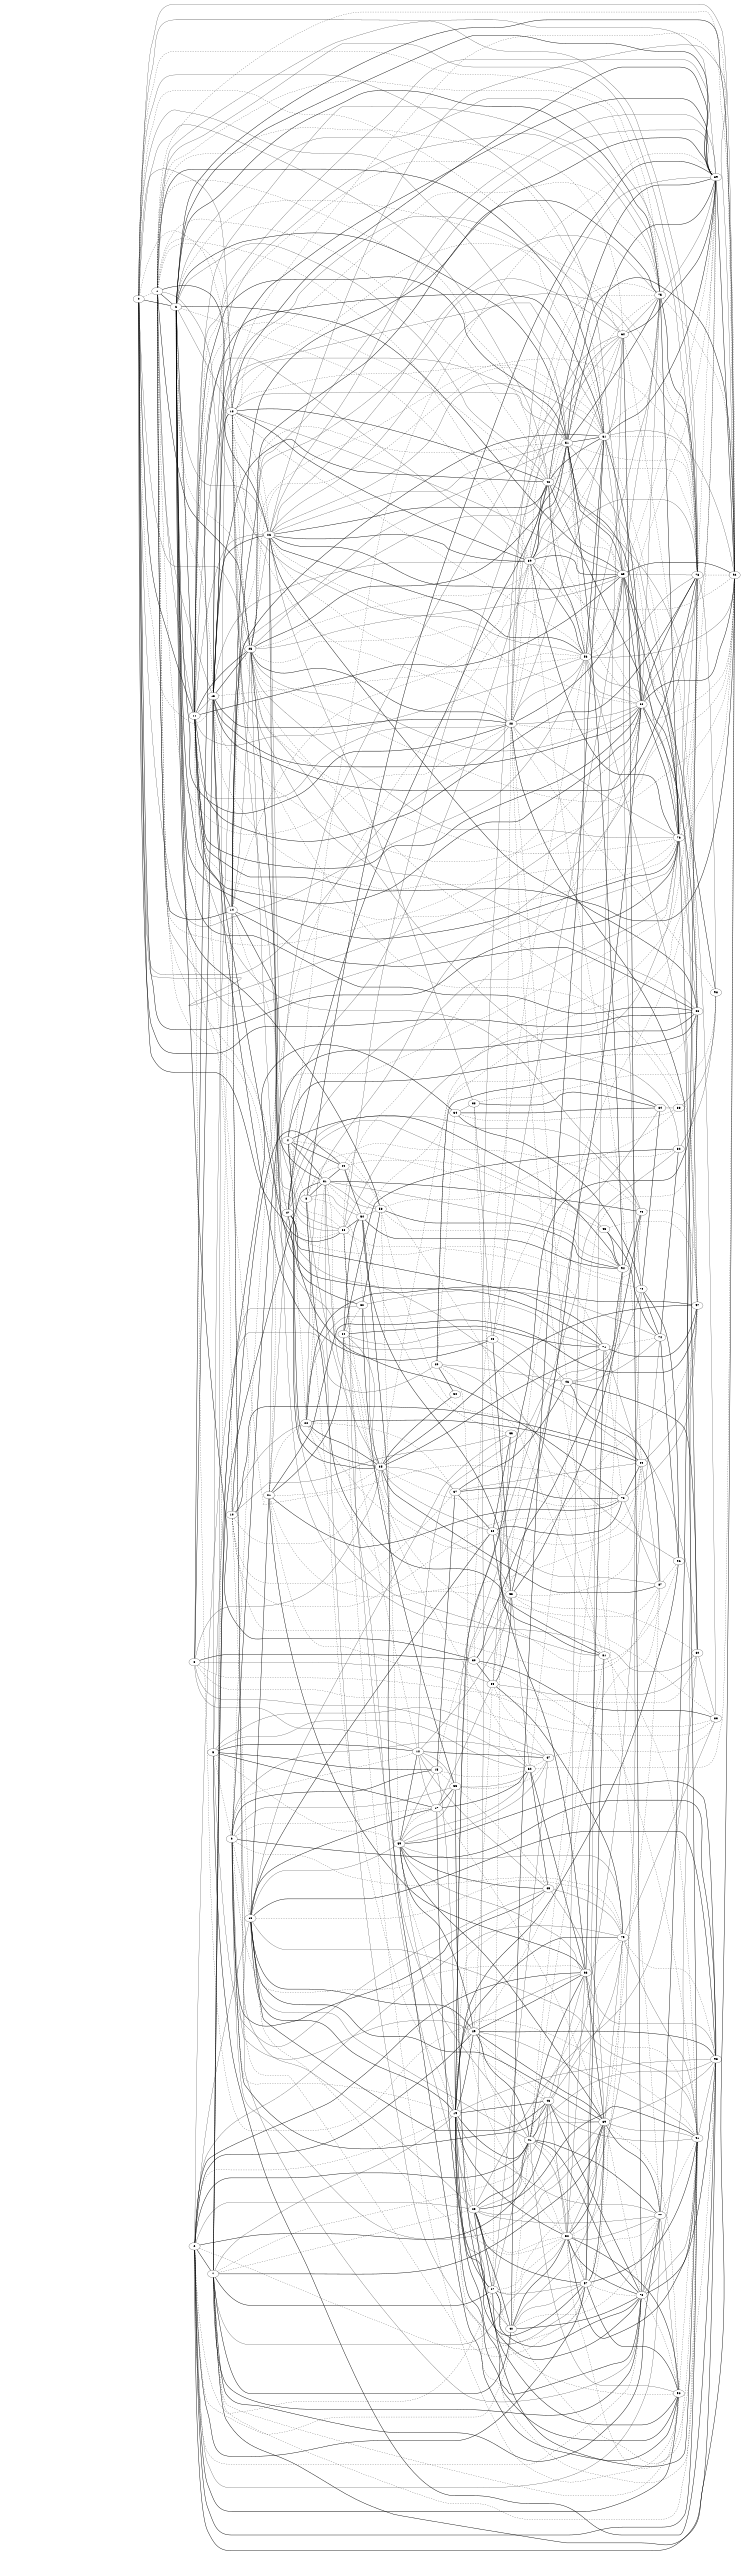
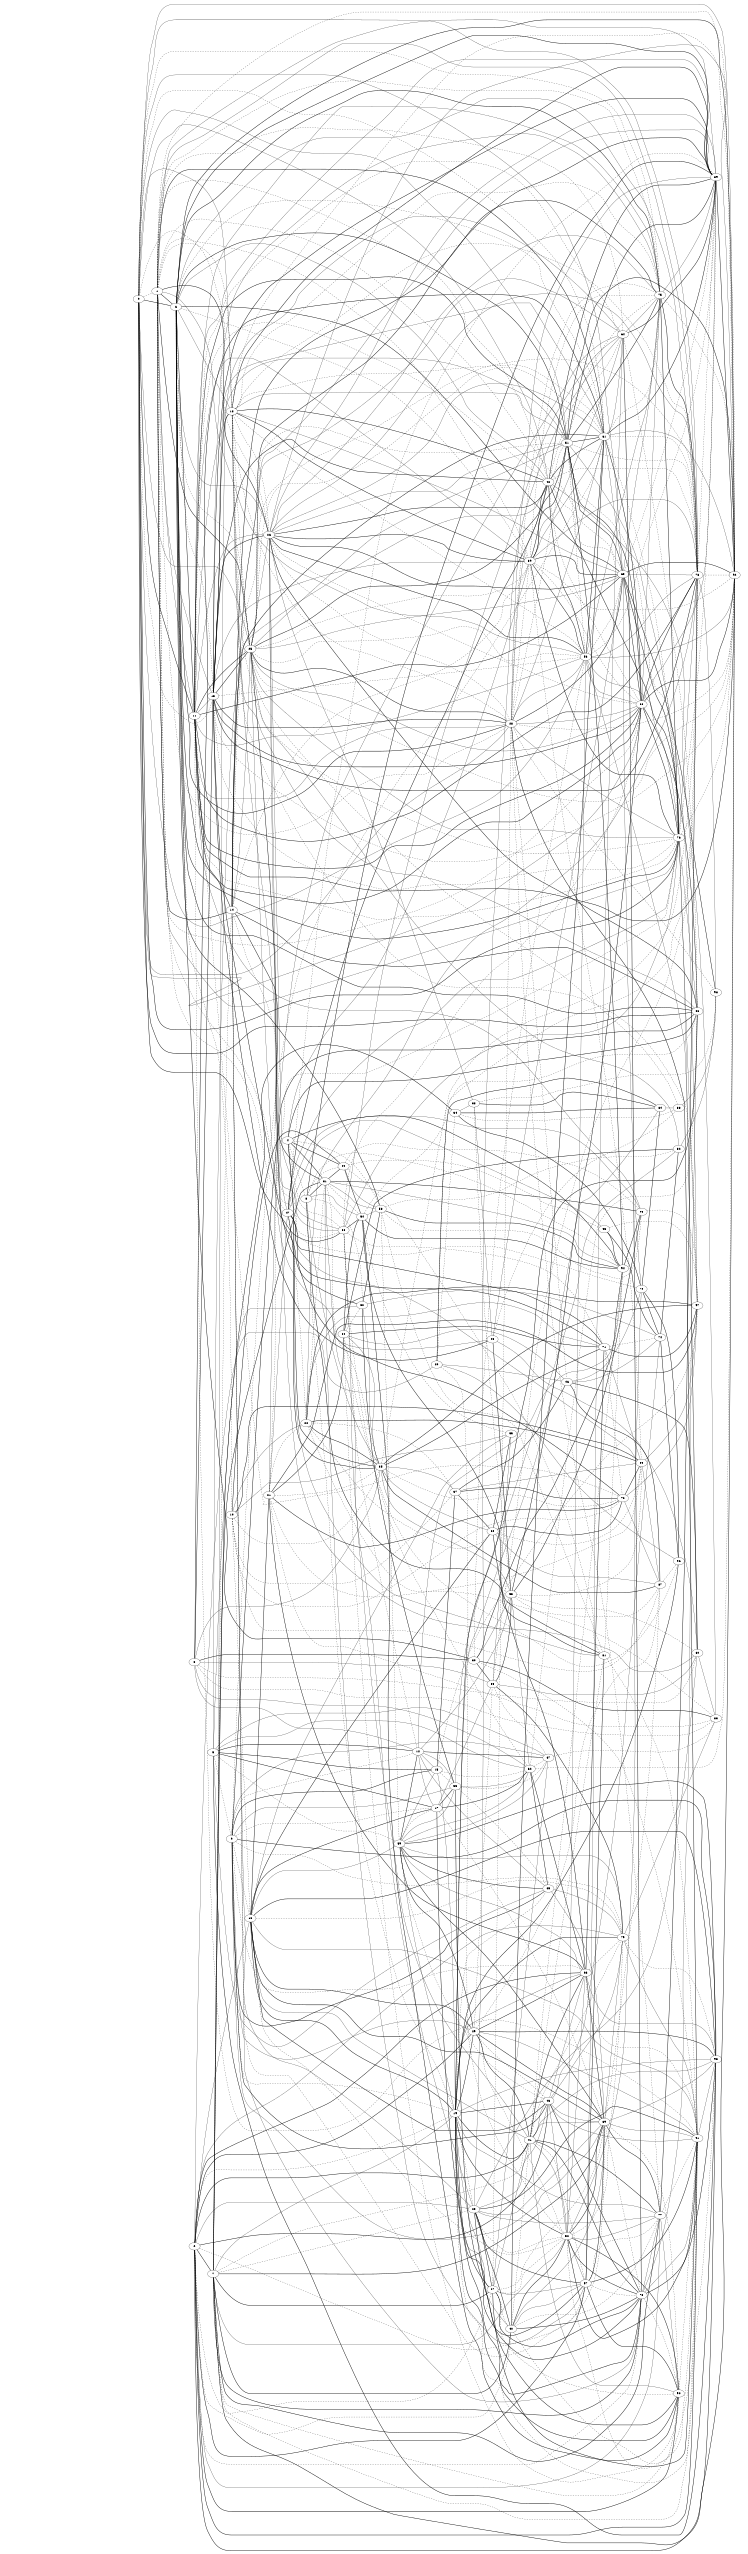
(455, 1394) -> none
(408, 1798) -> (409, 1798)
(515, 2182) -> none
